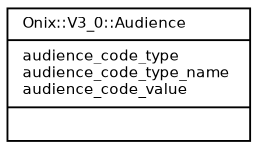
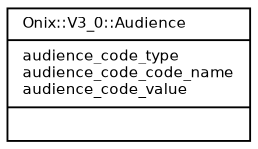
(127, 73) -> (129, 73)
